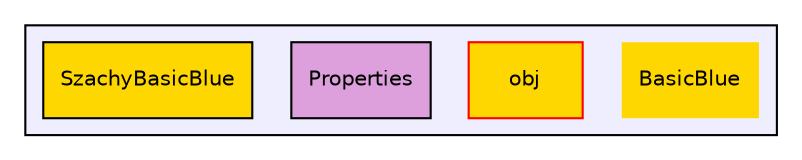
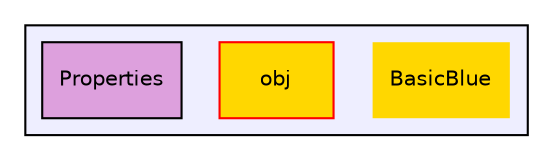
(148, 80) -> none
